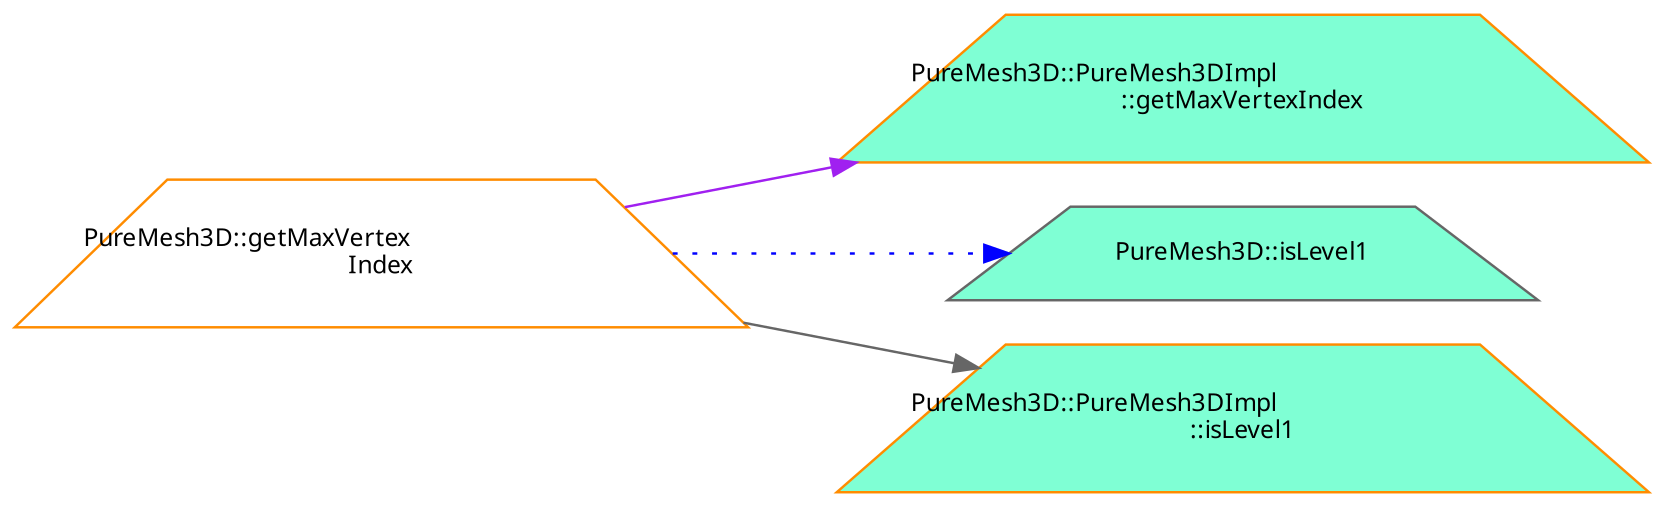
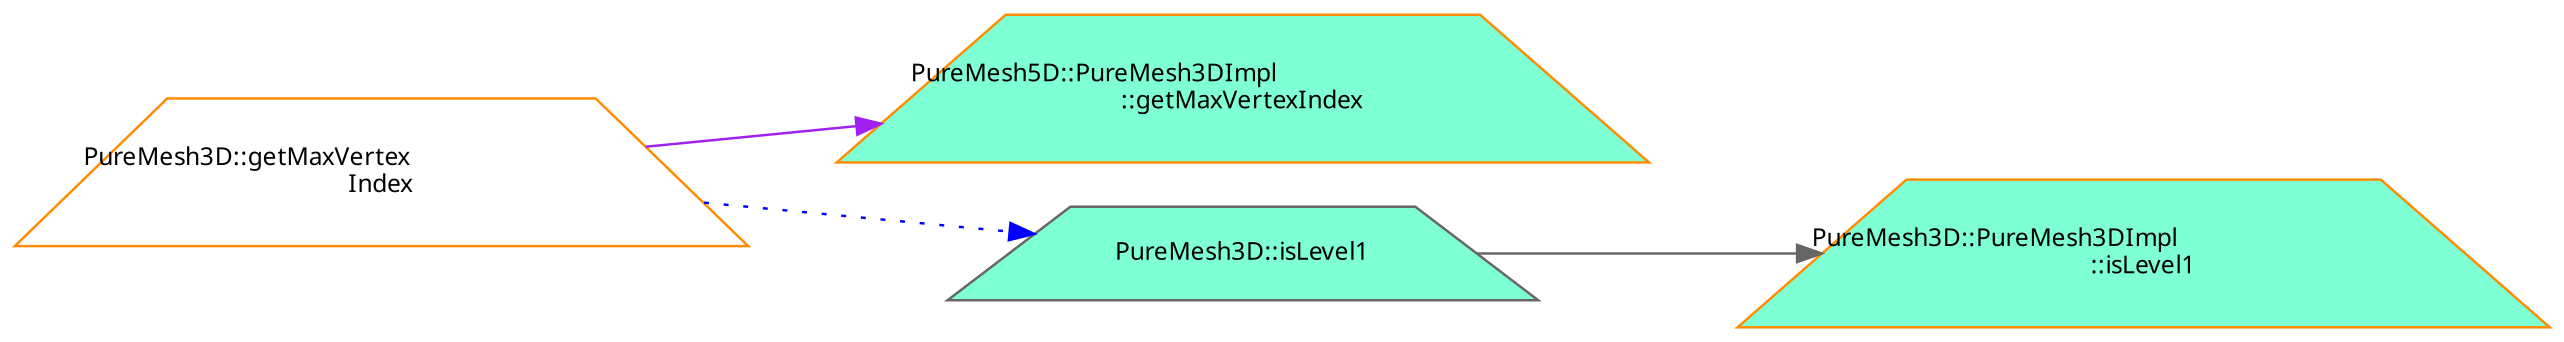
(1243, 89) -> (1243, 89)
(849, 343) -> (1637, 253)
